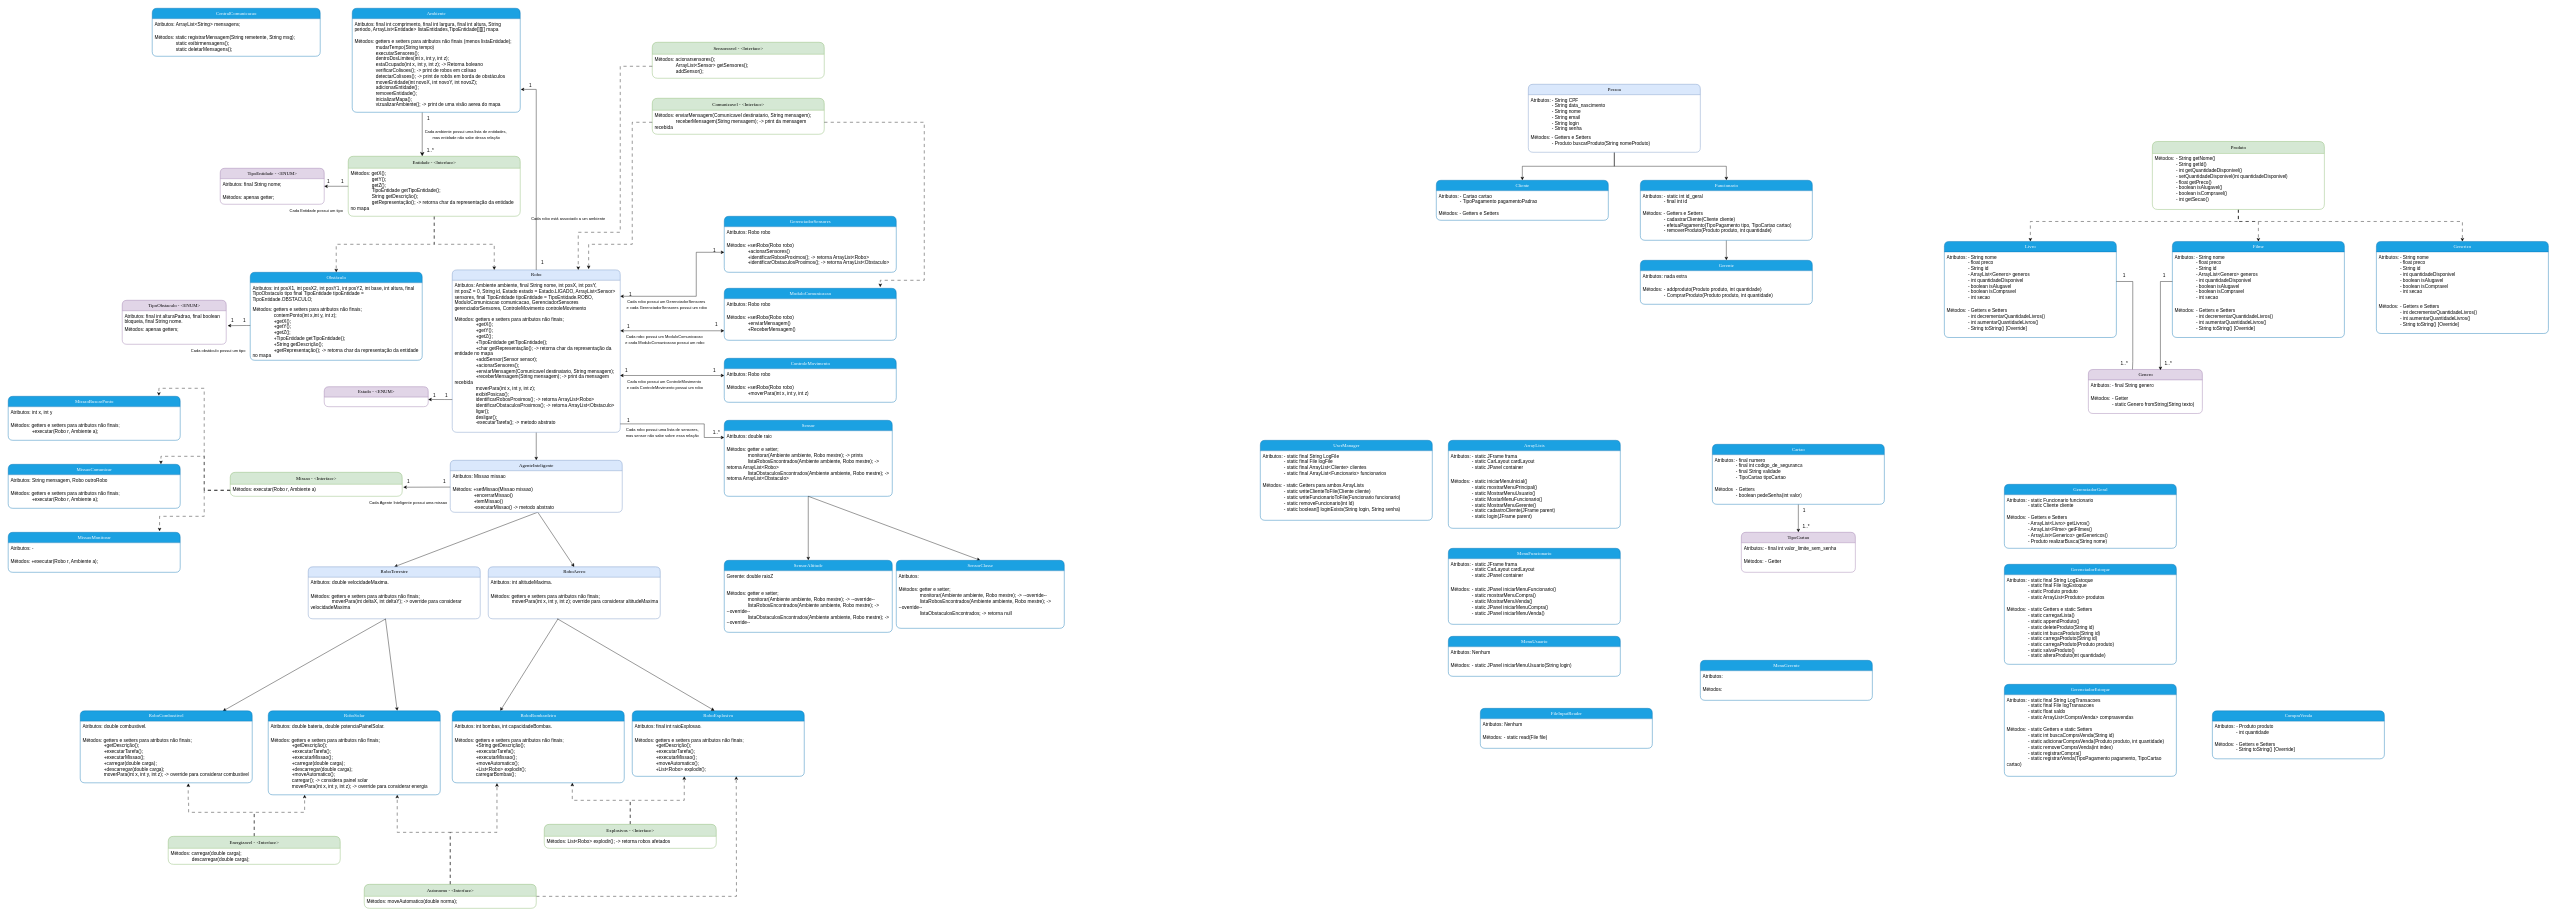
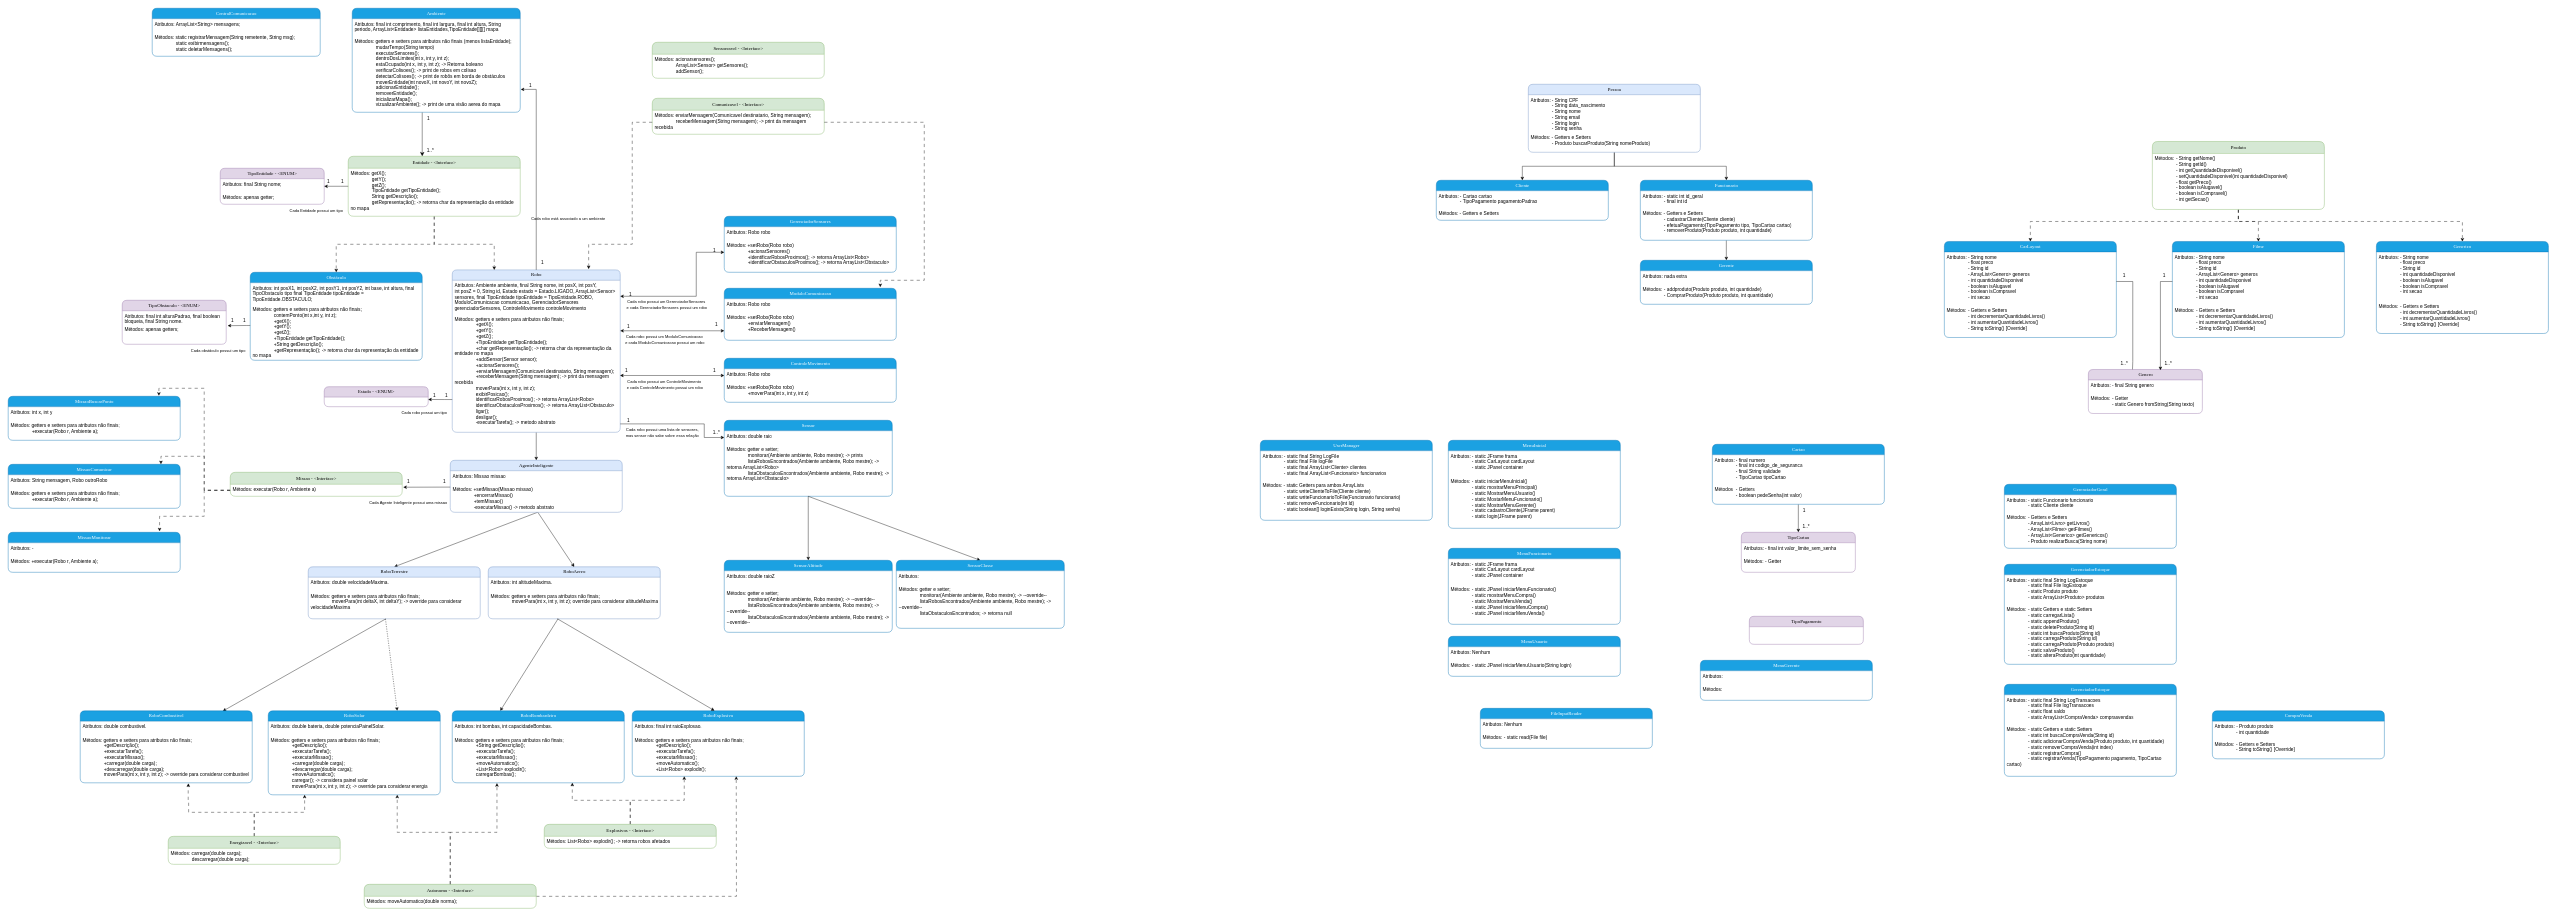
(466, 134) -> none
(2030, 247) -> (2030, 247)
(578, 266) -> none
none -> (424, 413)
(1534, 445) -> (1534, 445)
(752, 576) -> (754, 576)
none -> (1806, 630)
(391, 664) -> (391, 664)
